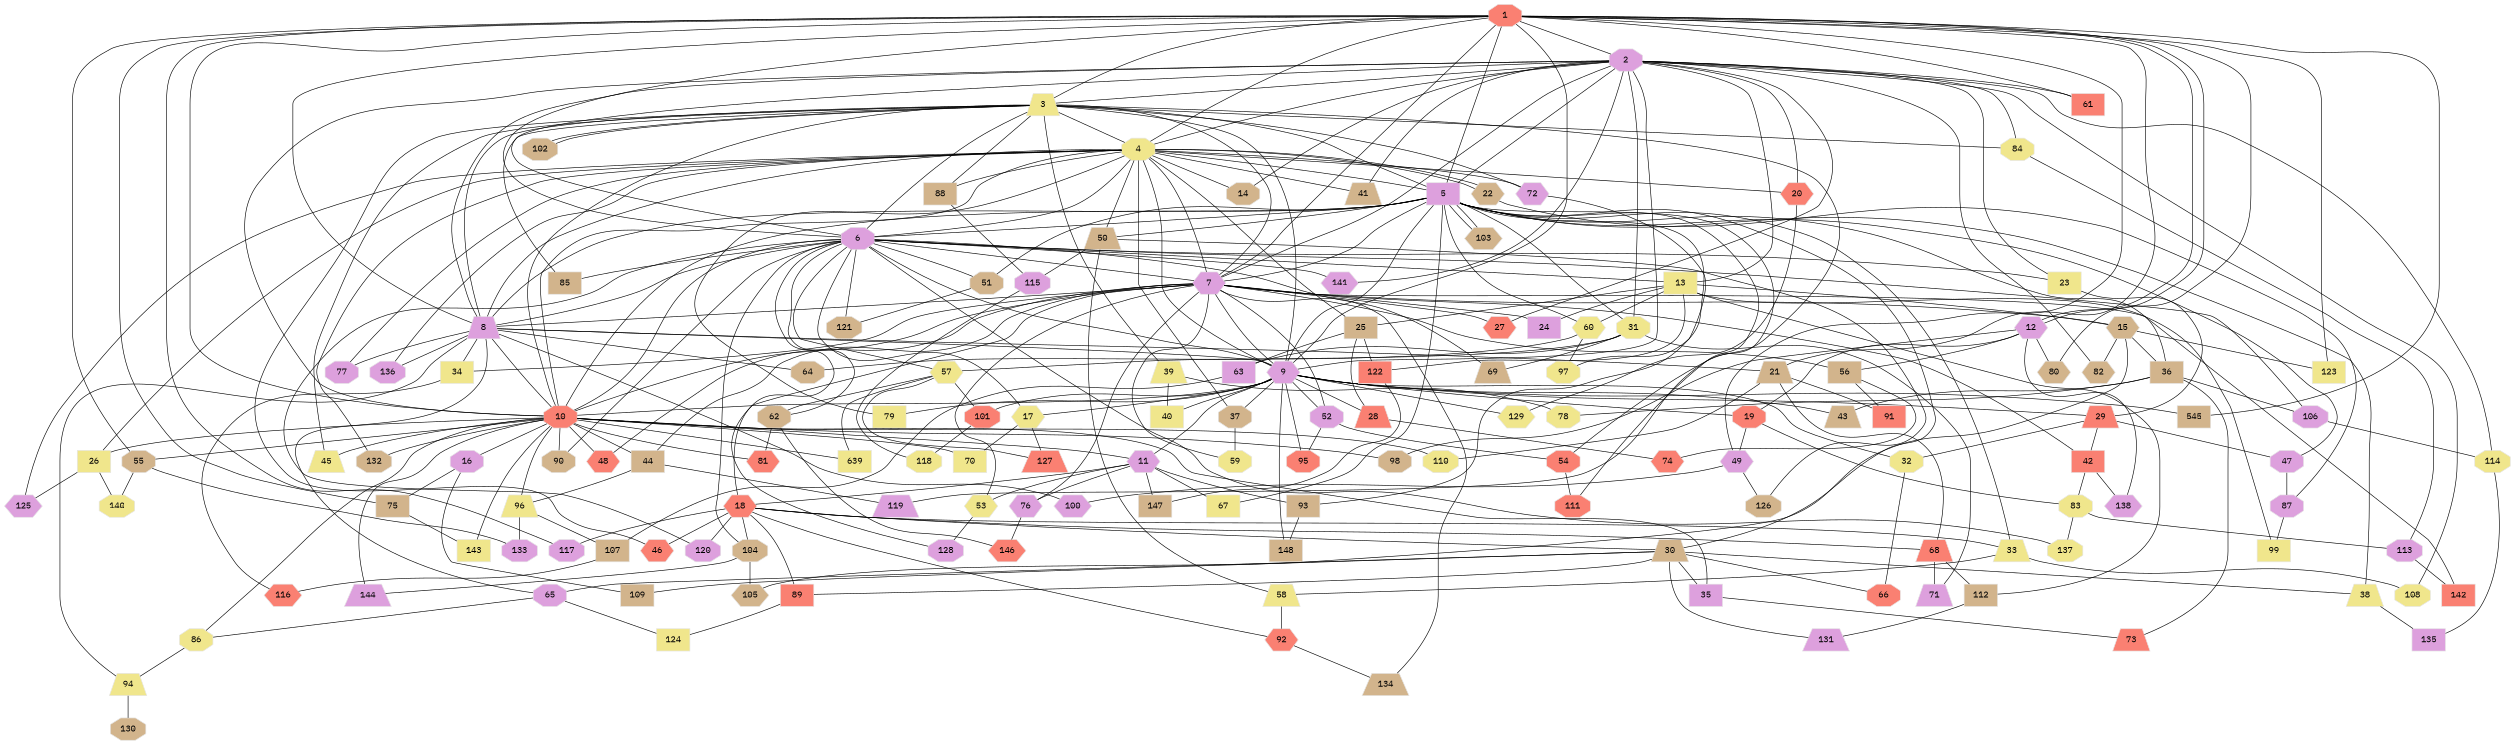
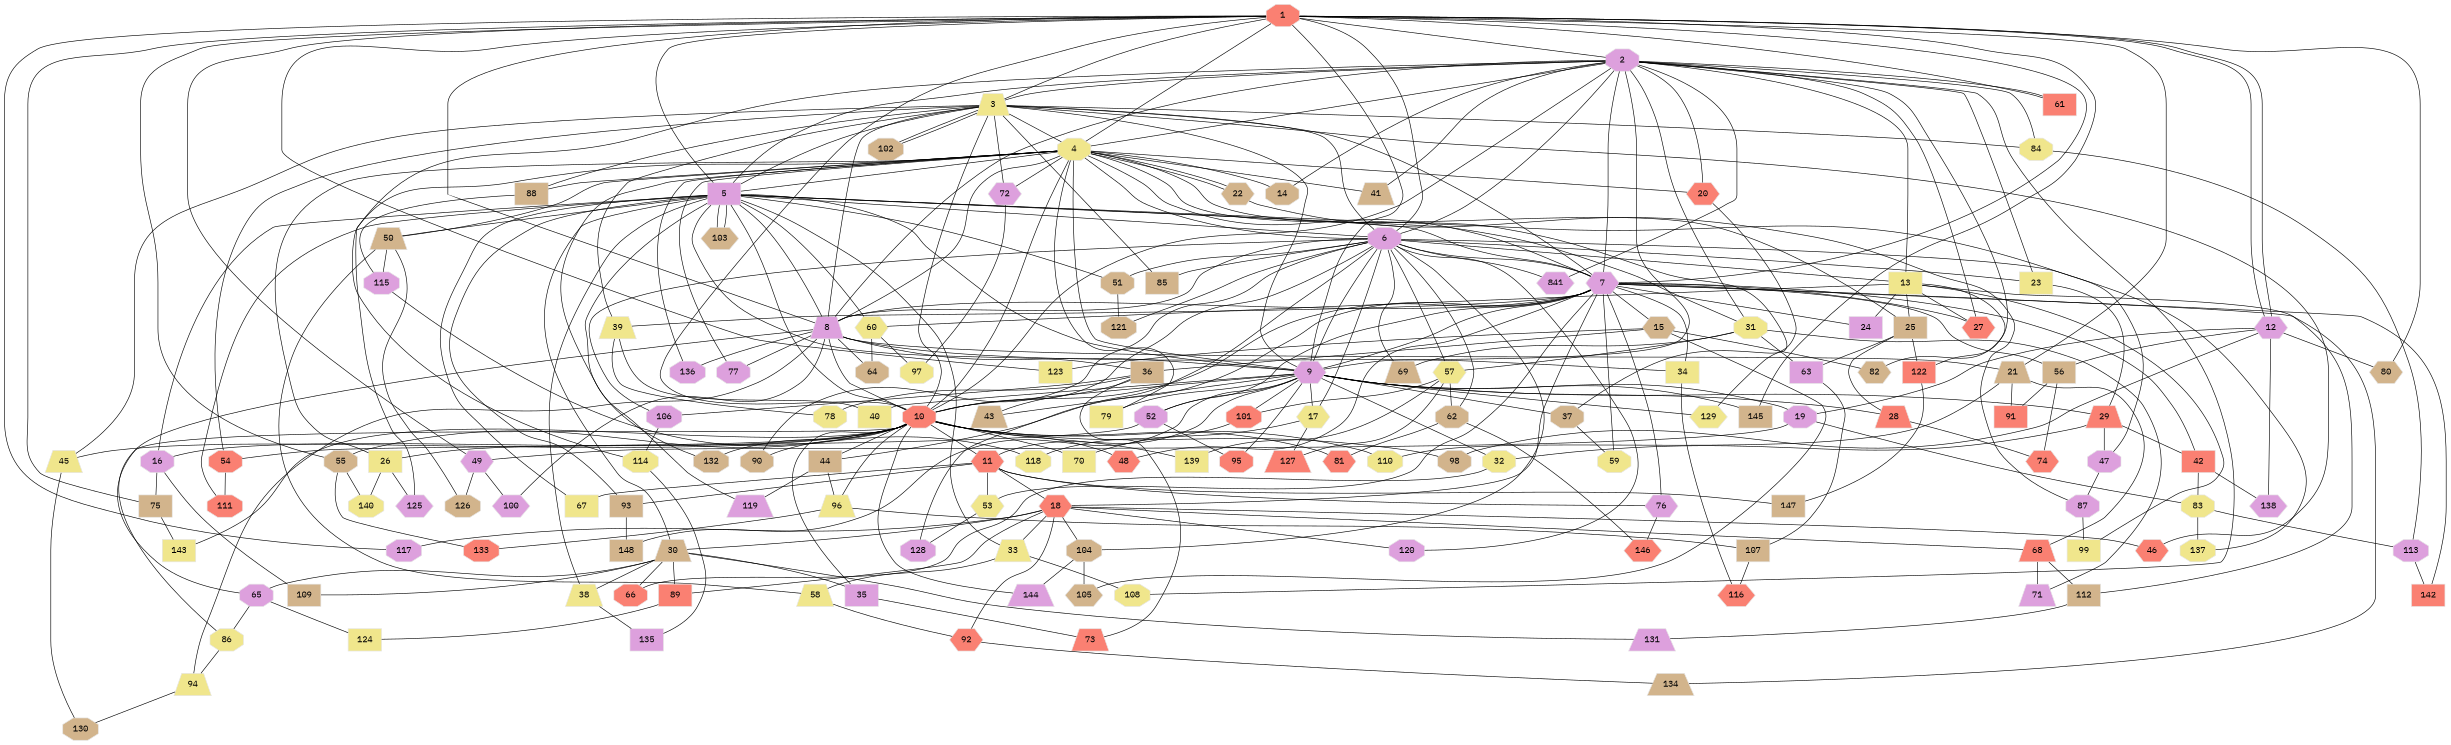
none -> (344, 220)
(1340, 283) -> (1555, 283)
(1800, 292) -> (1952, 312)
none -> (992, 314)
(1749, 417) -> (1800, 417)
(2194, 417) -> (1756, 417)
(855, 461) -> (1192, 461)
(1143, 461) -> (987, 461)
(520, 551) -> (481, 551)
none -> (51, 597)
